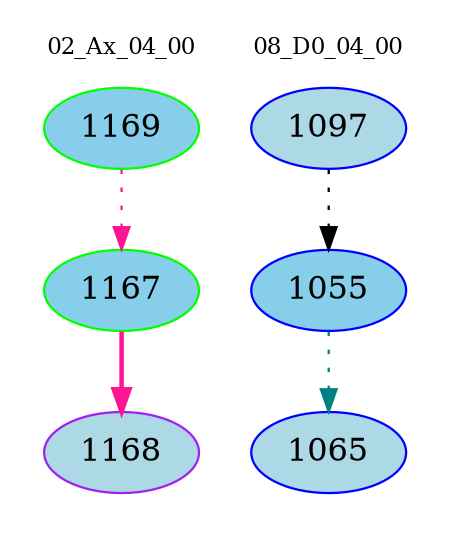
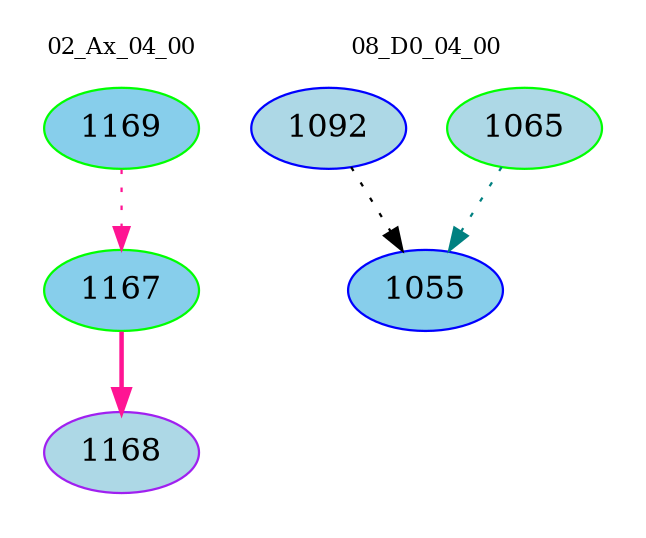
(329, 128) -> (329, 128)
(329, 360) -> (481, 199)
(329, 453) -> (525, 128)
